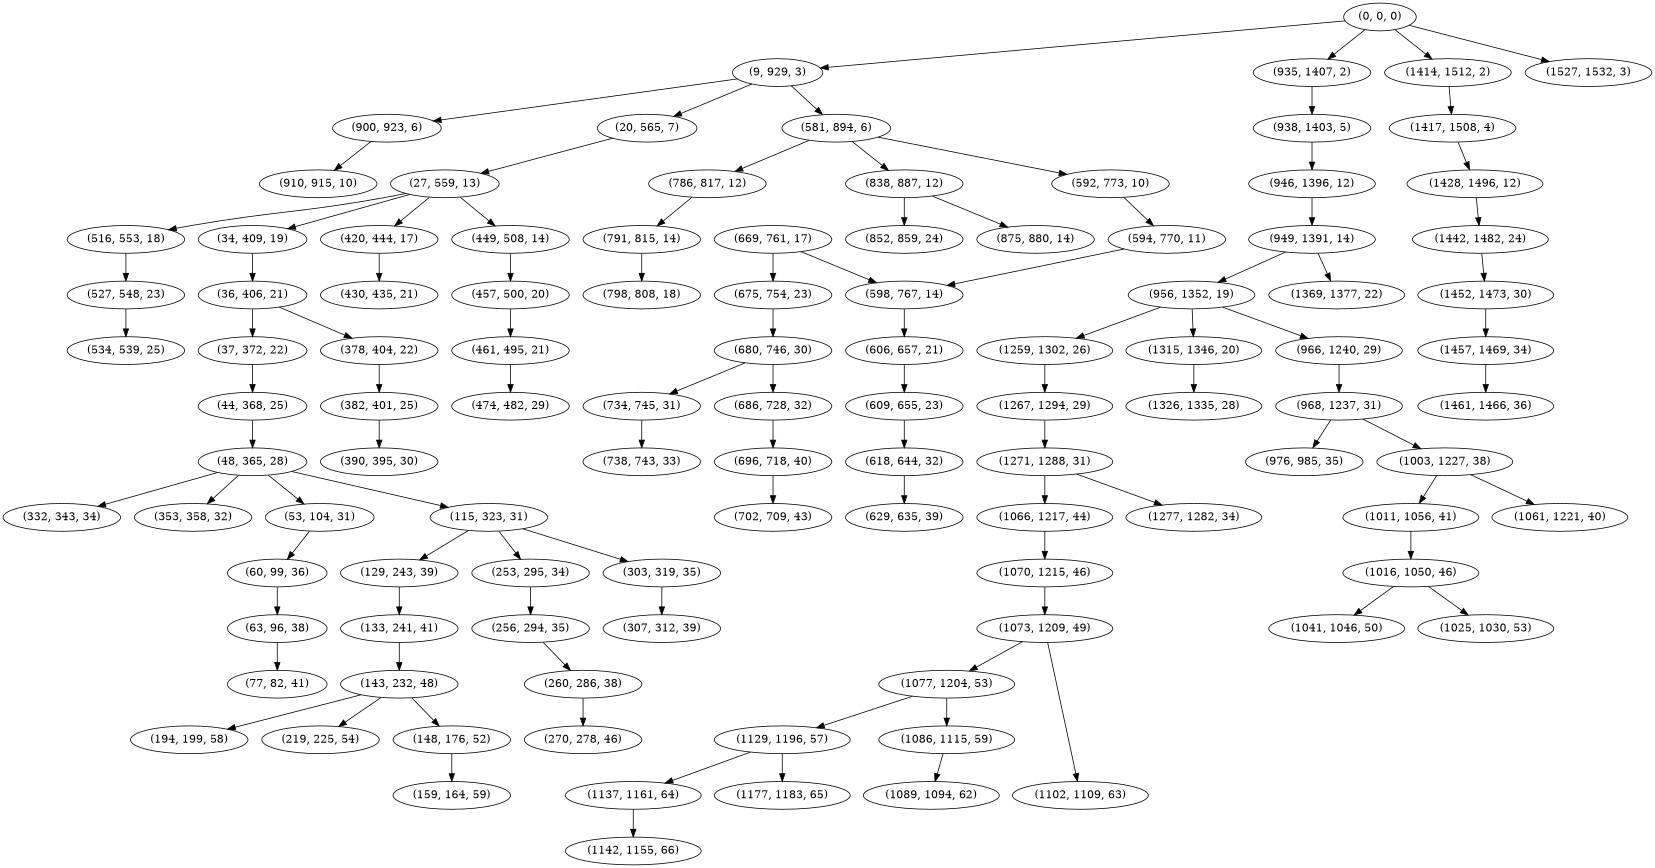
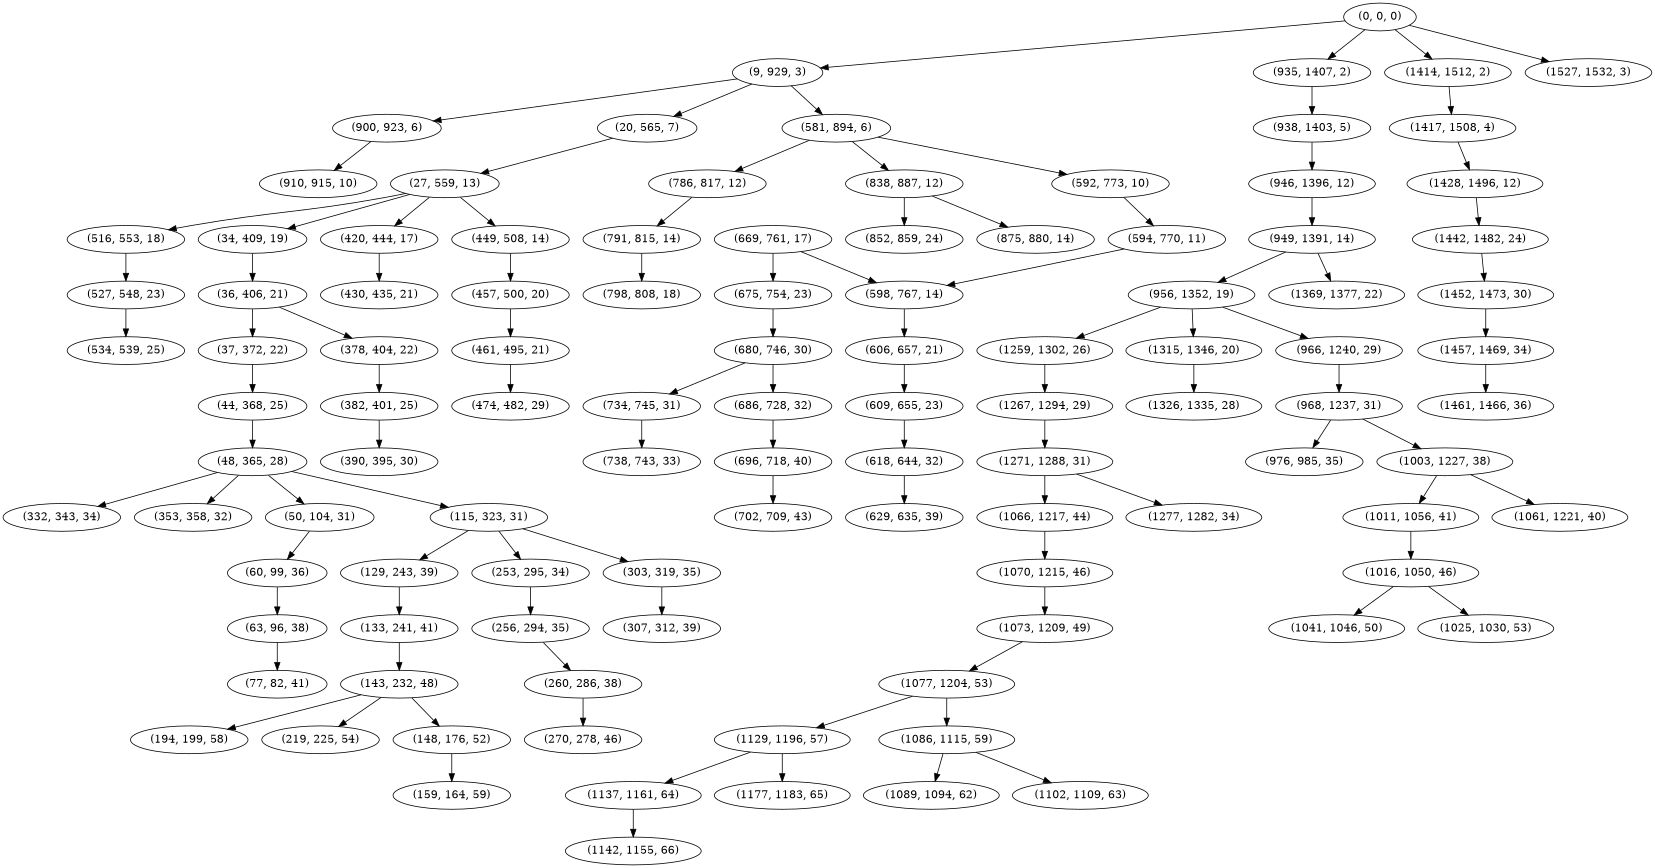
(320, 517) -> (320, 517)
(1062, 708) -> (1010, 766)
